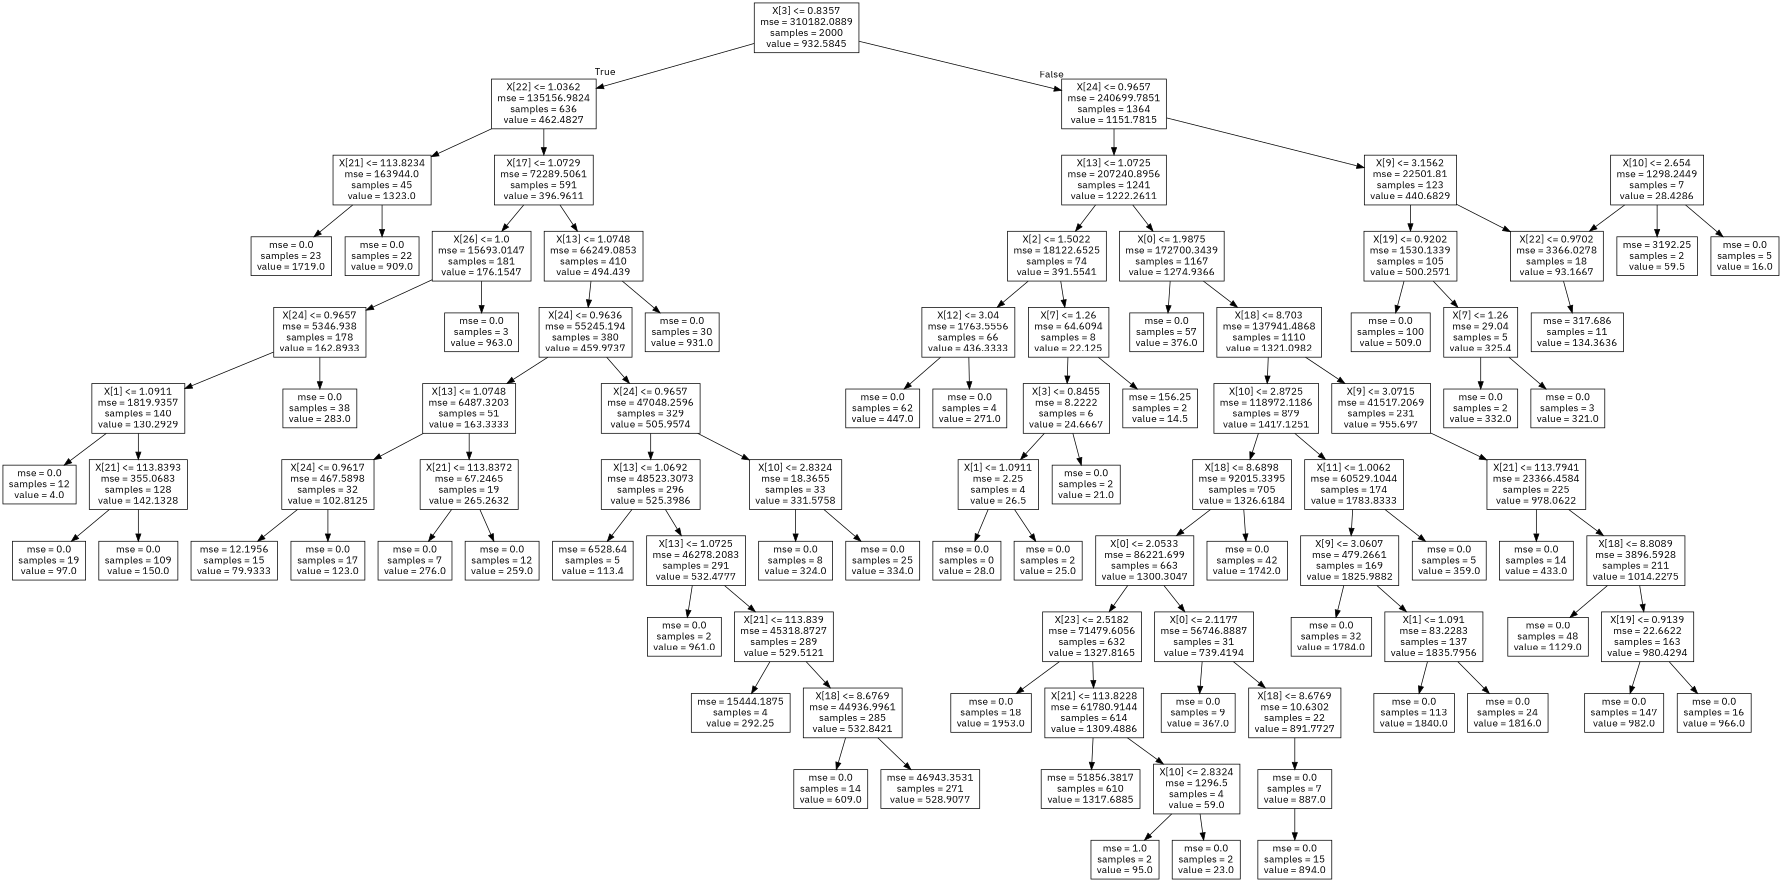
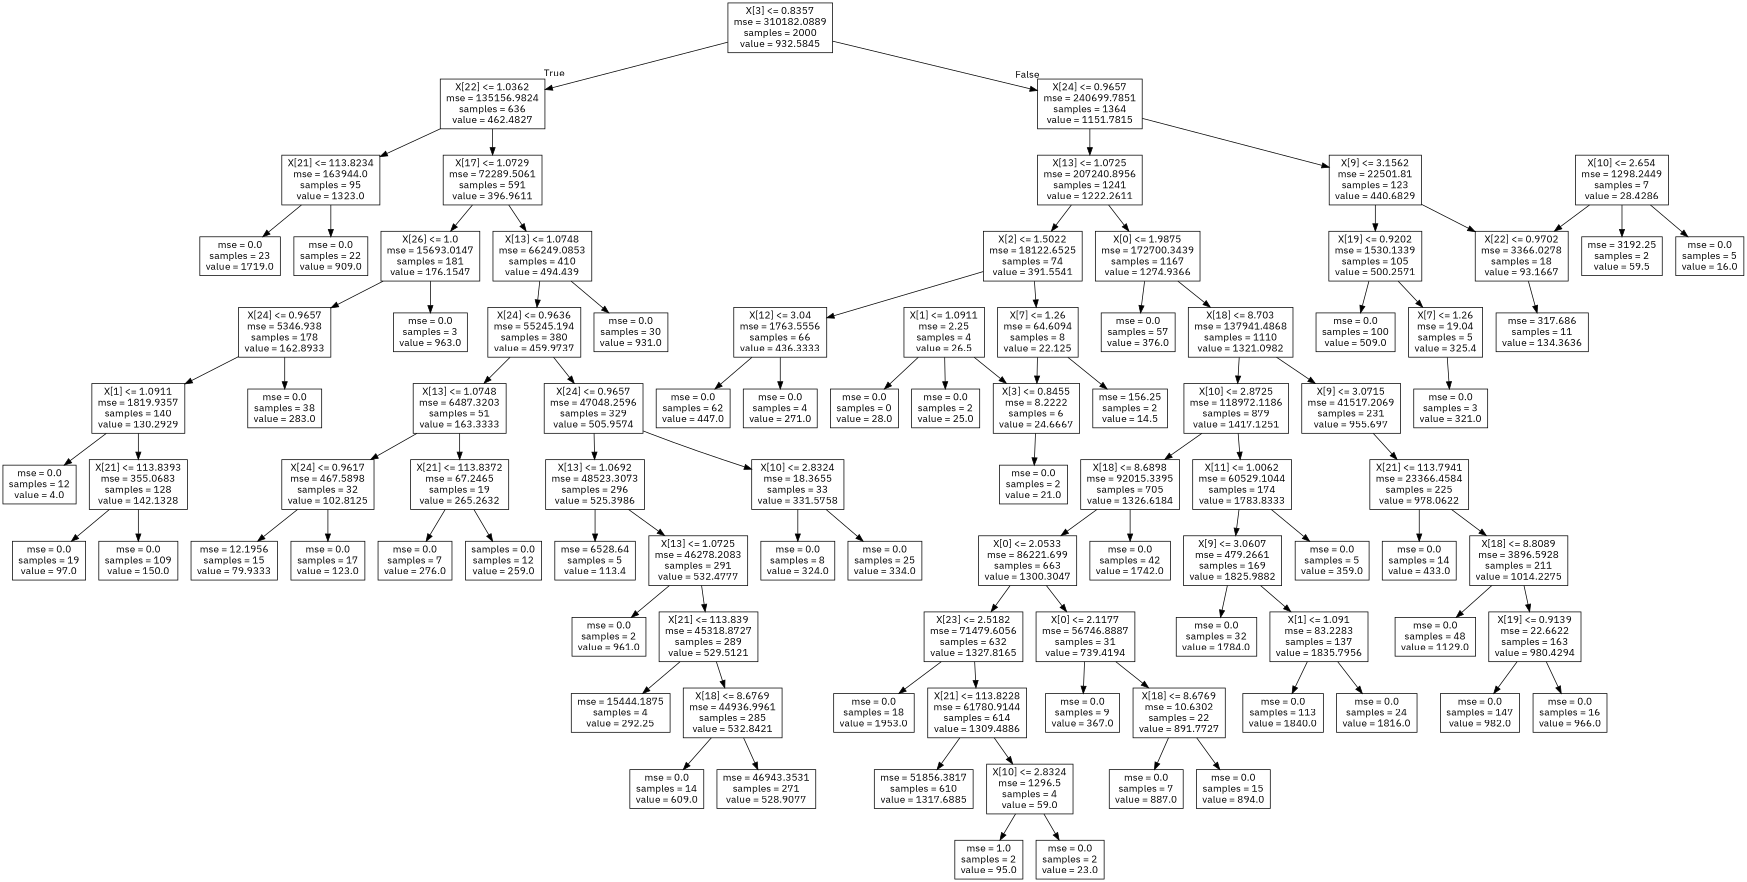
(382, 180) -> (331, 180)
(1481, 332) -> (1446, 332)
(1481, 408) -> none
(1035, 444) -> (987, 368)
(502, 561) -> (504, 561)
(1295, 821) -> (1206, 751)
